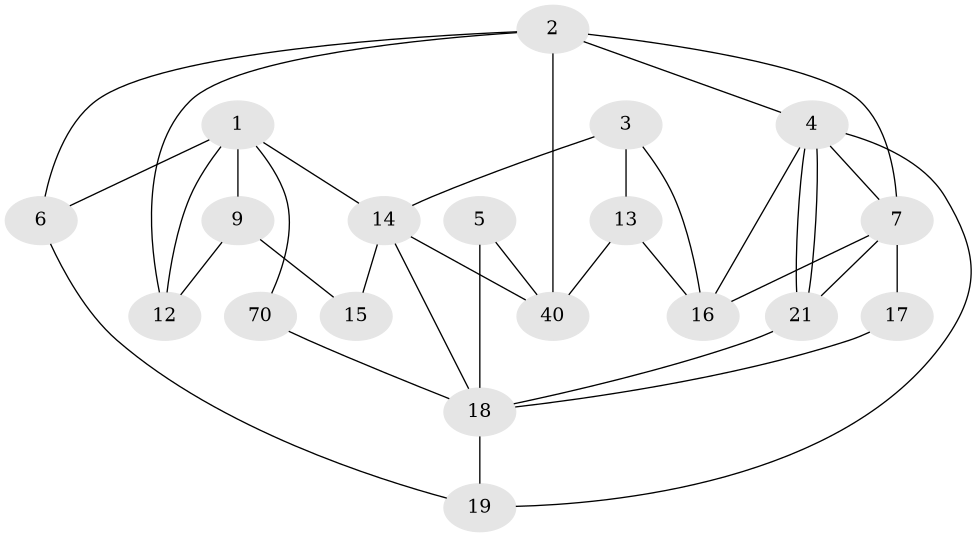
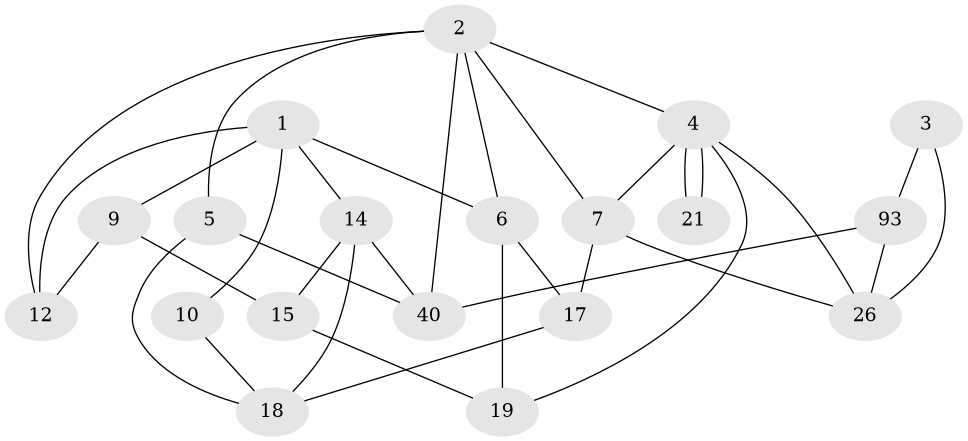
none -> (276, 69)
(503, 169) -> none
(626, 221) -> (891, 221)
(849, 268) -> none
none -> (539, 269)
(261, 316) -> (187, 316)
(703, 316) -> (865, 316)
(645, 372) -> none
(480, 460) -> (393, 364)
